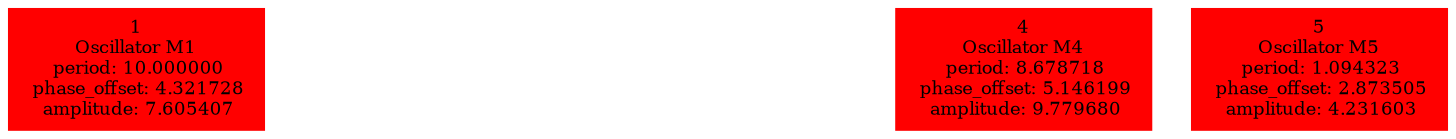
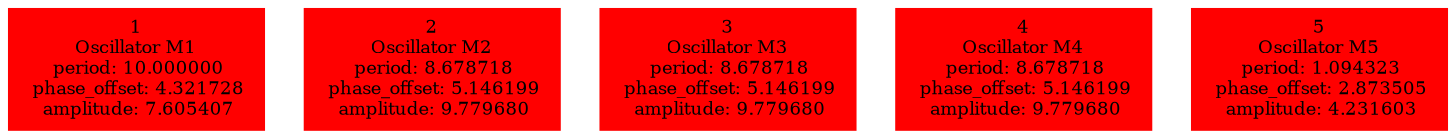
none -> (432, 69)
none -> (728, 69)
